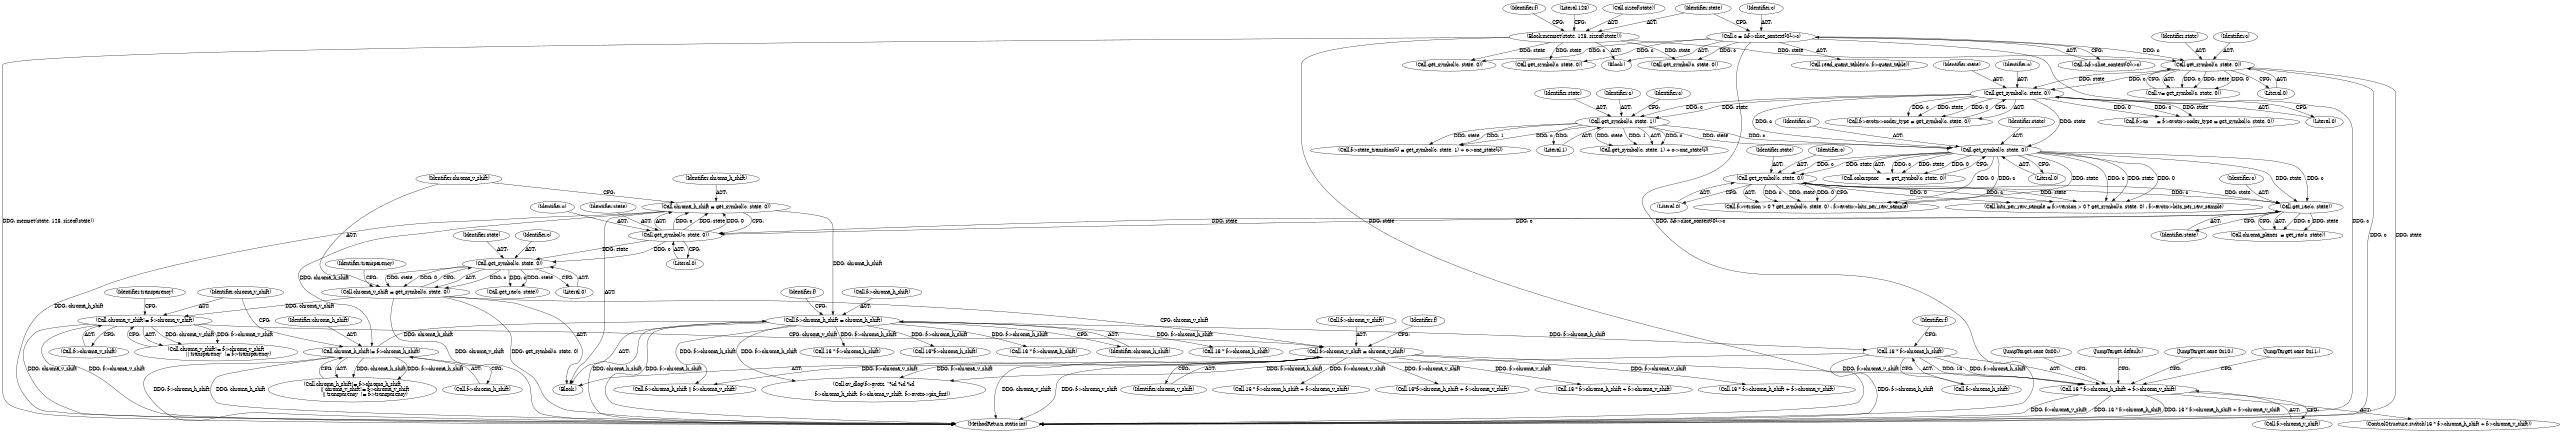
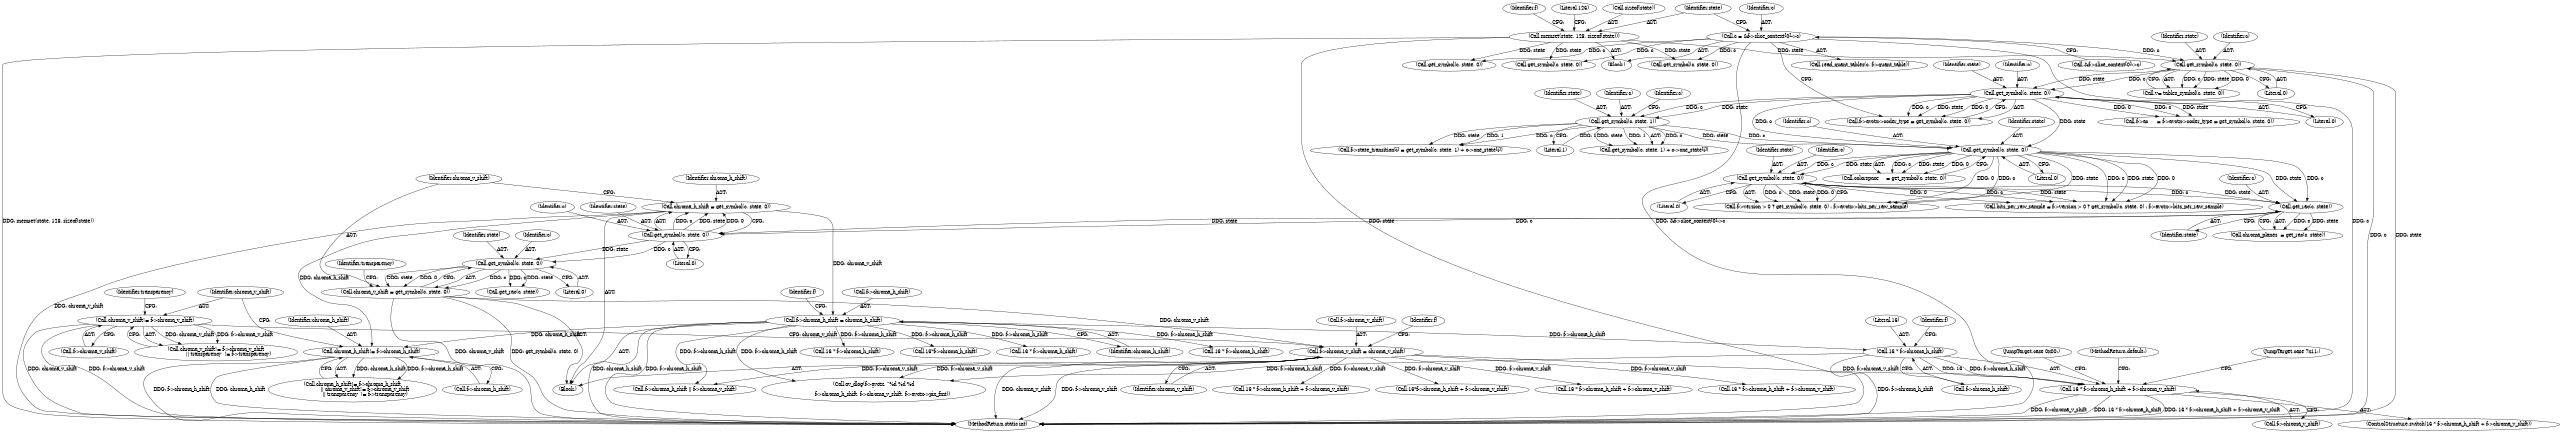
(1574, 8) -> (1574, 8)
(1574, 37) -> (1574, 37)
(1958, 40) -> (1816, 91)
(2073, 51) -> (2073, 51)
(2184, 94) -> (2184, 94)
(1563, 136) -> (1563, 136)
(1588, 136) -> (1588, 136)
(858, 264) -> (858, 264)
(79, 307) -> (79, 307)
(271, 307) -> none
(1184, 321) -> (1184, 321)
none -> (1886, 321)
(568, 323) -> (587, 329)
(2118, 352) -> (2118, 352)
(2205, 352) -> none
(2292, 352) -> (2292, 352)
